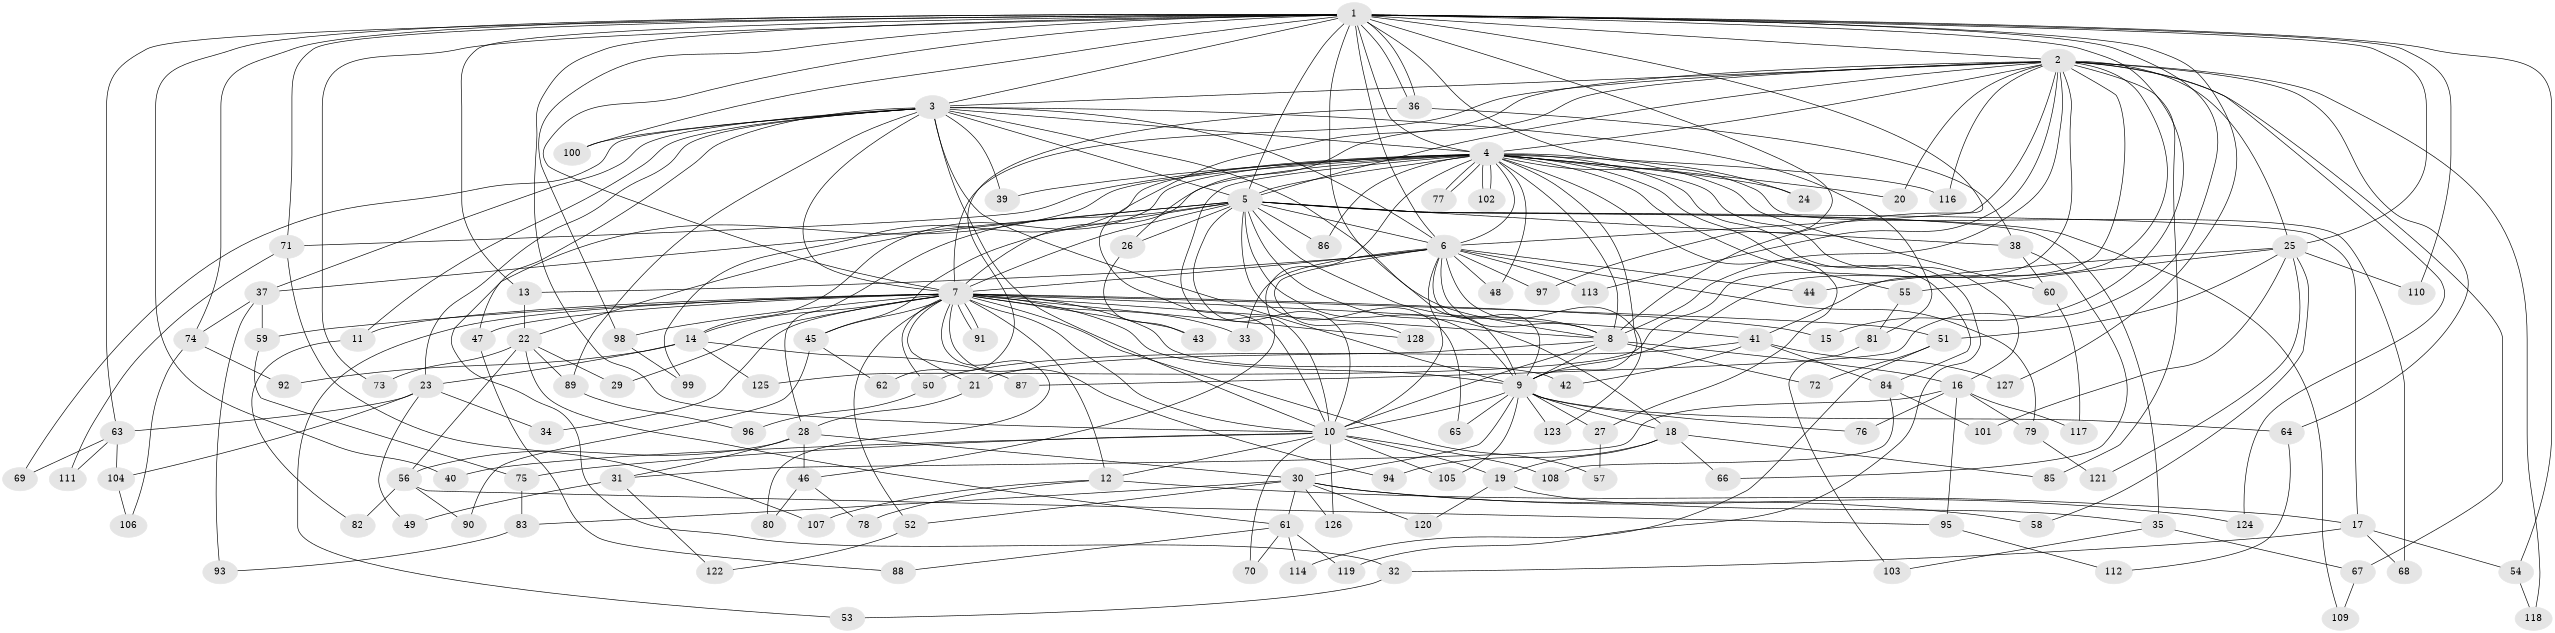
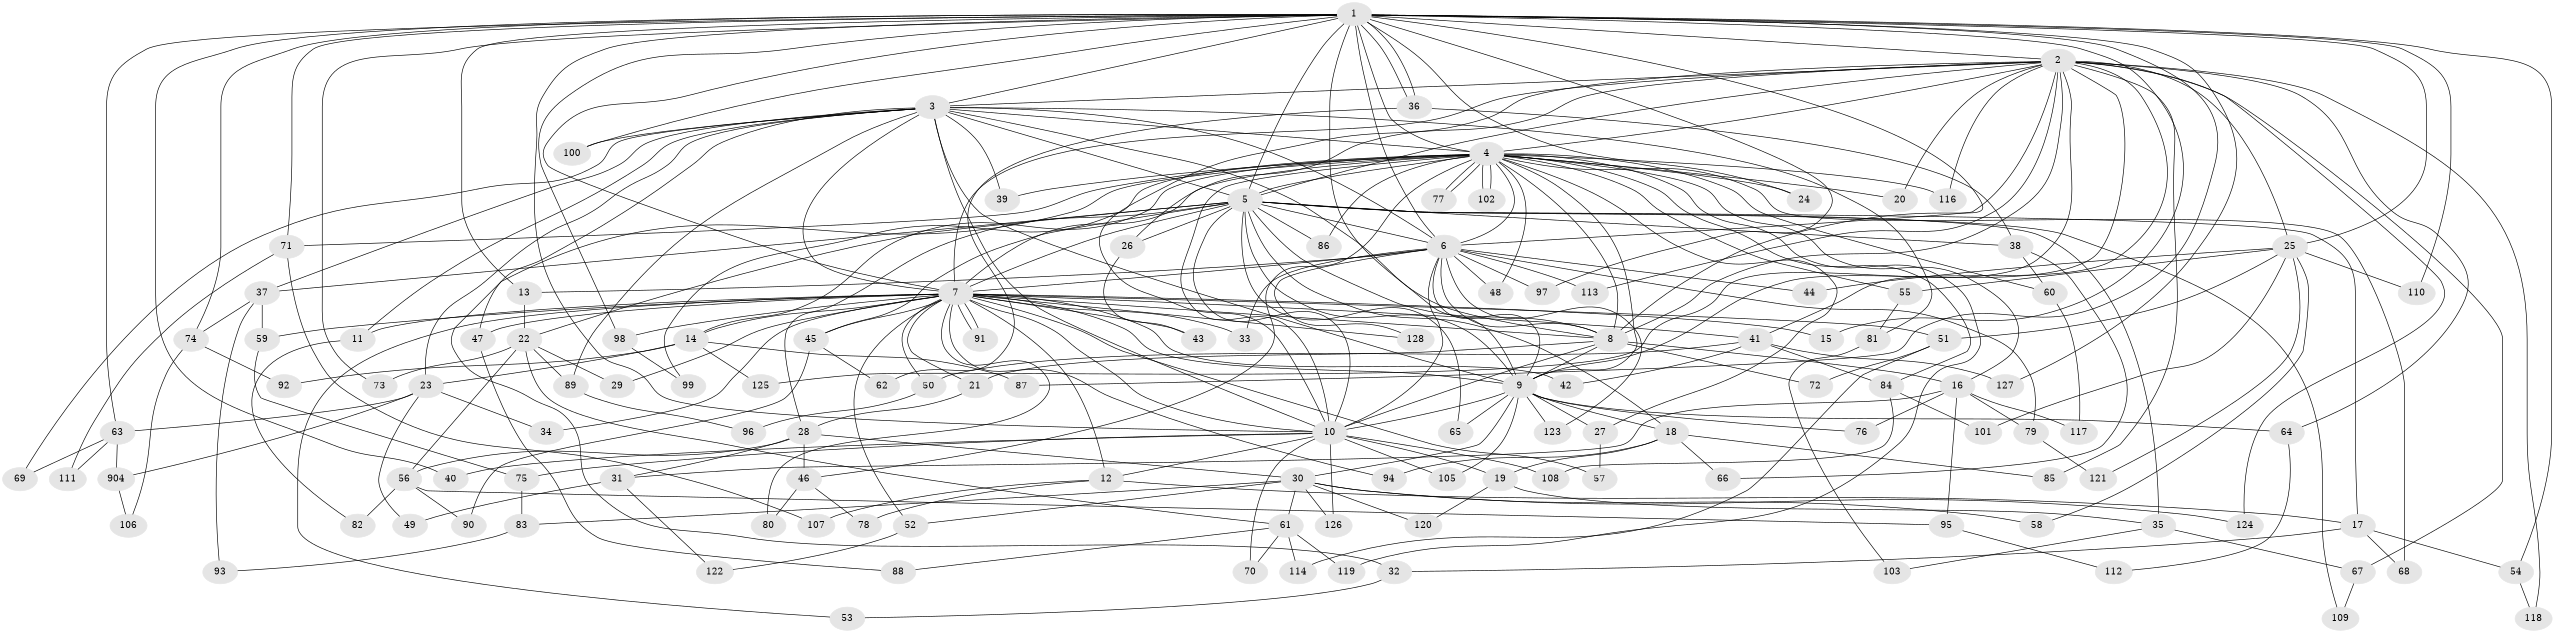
(116, 479) -> (116, 479)
